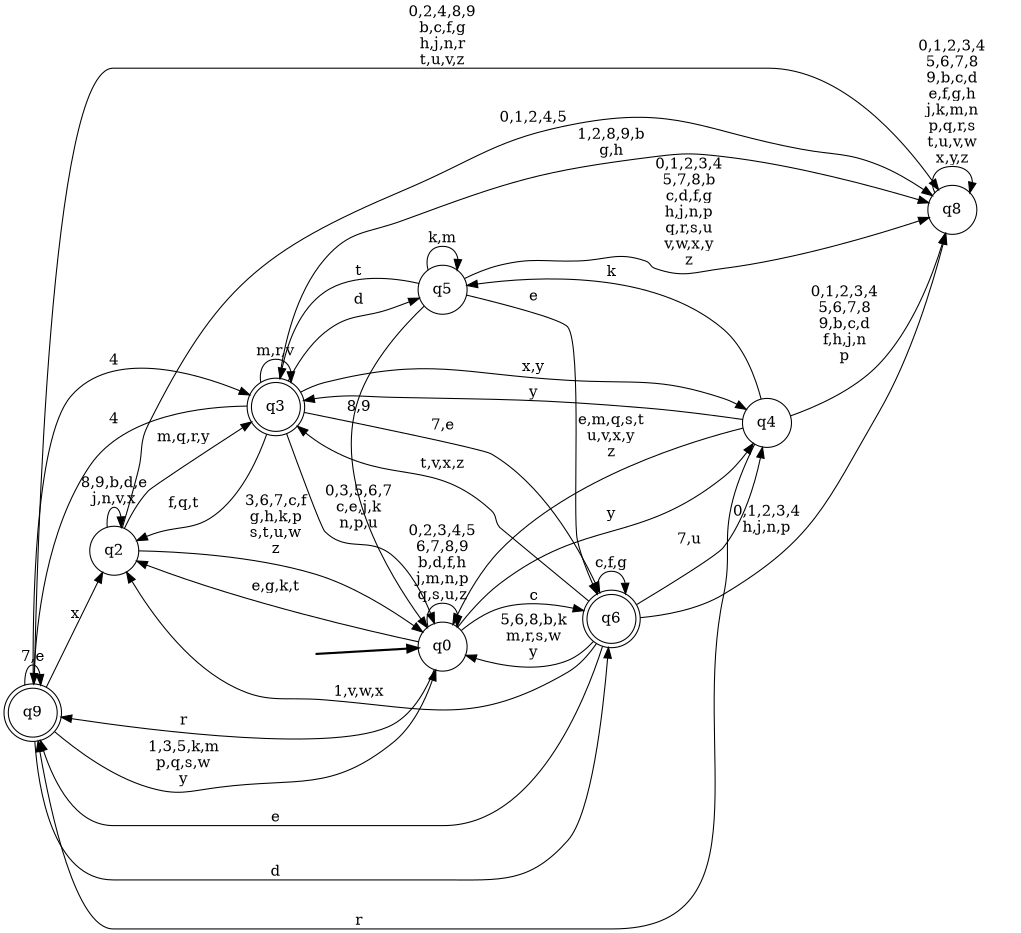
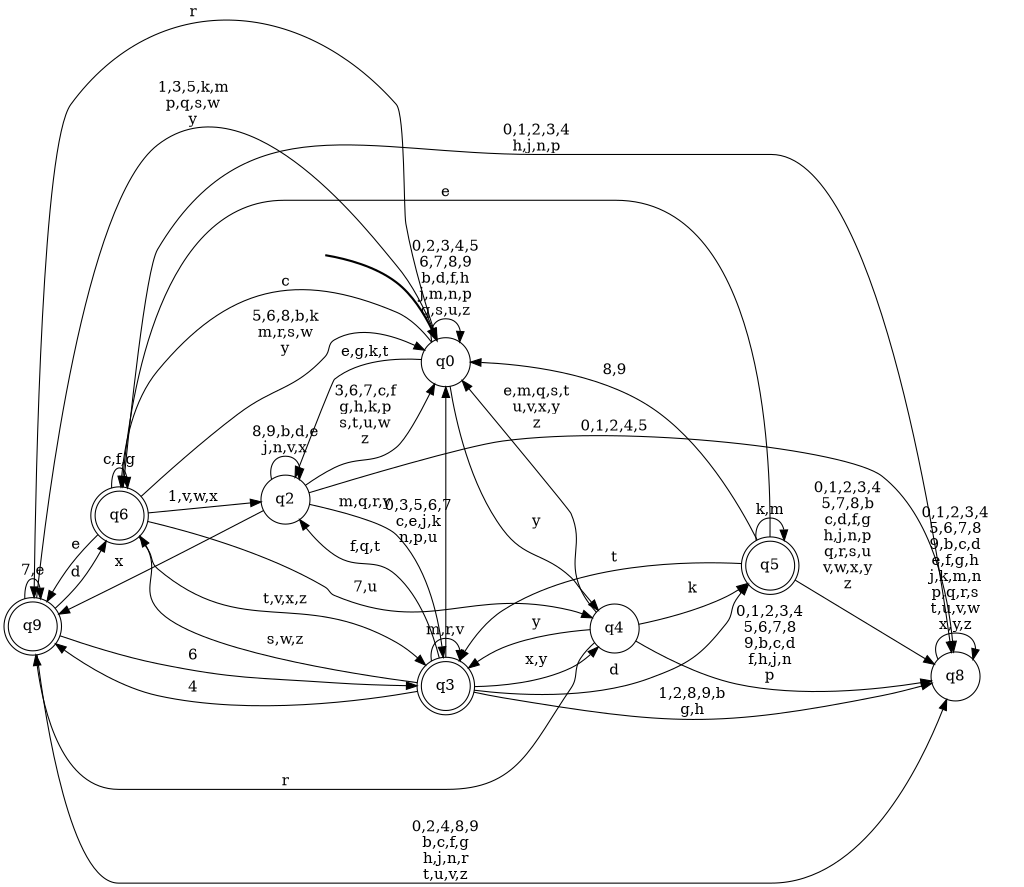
(443, 290) -> (770, 566)
(114, 361) -> (193, 656)
(443, 426) -> (285, 640)
(72, 635) -> (167, 561)
